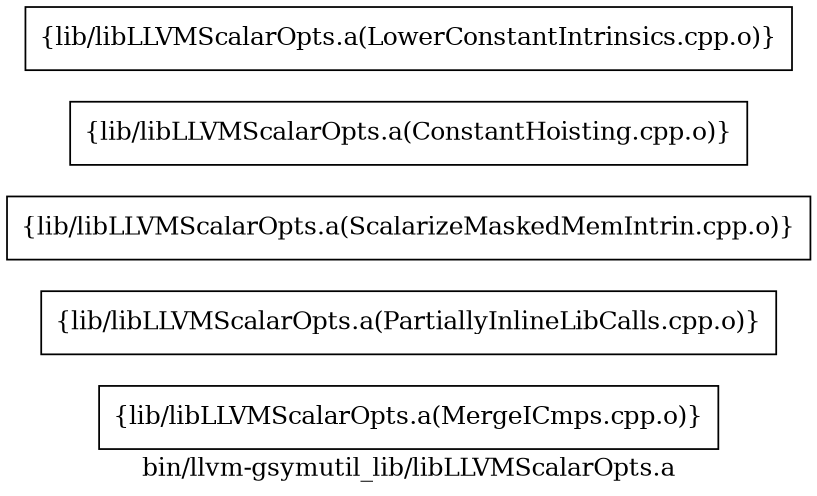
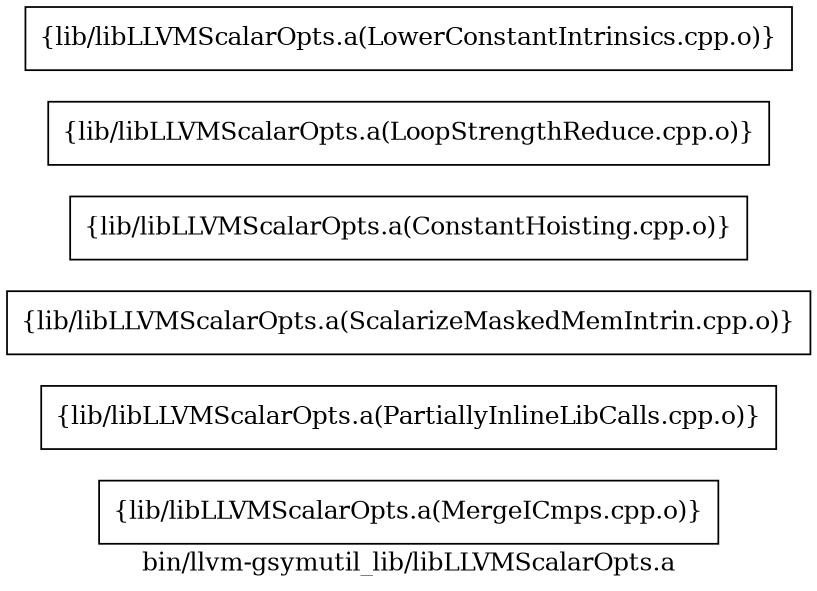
none -> (409, 133)
